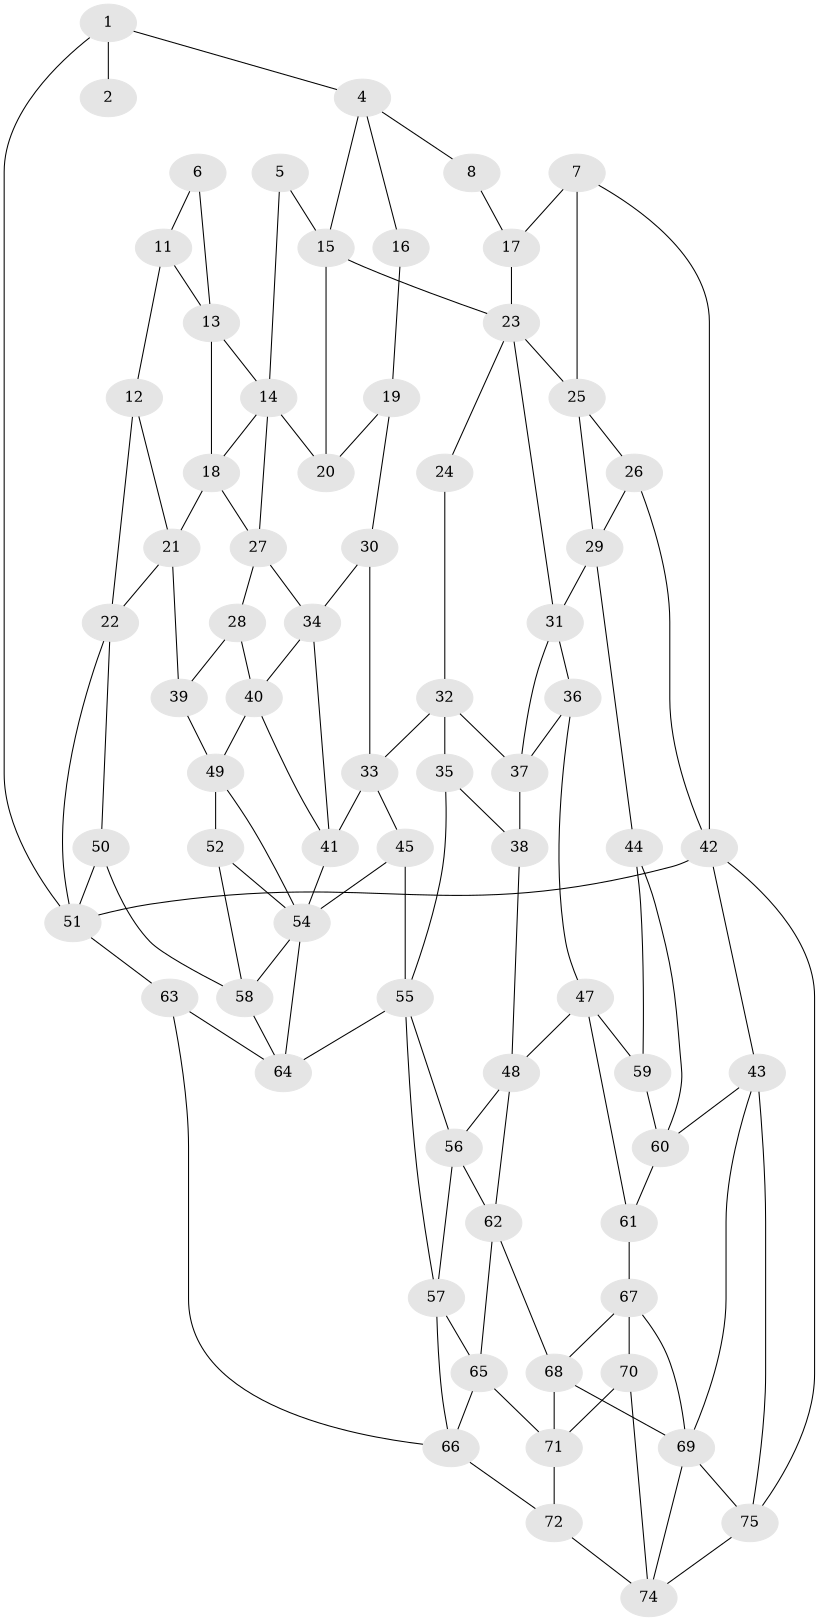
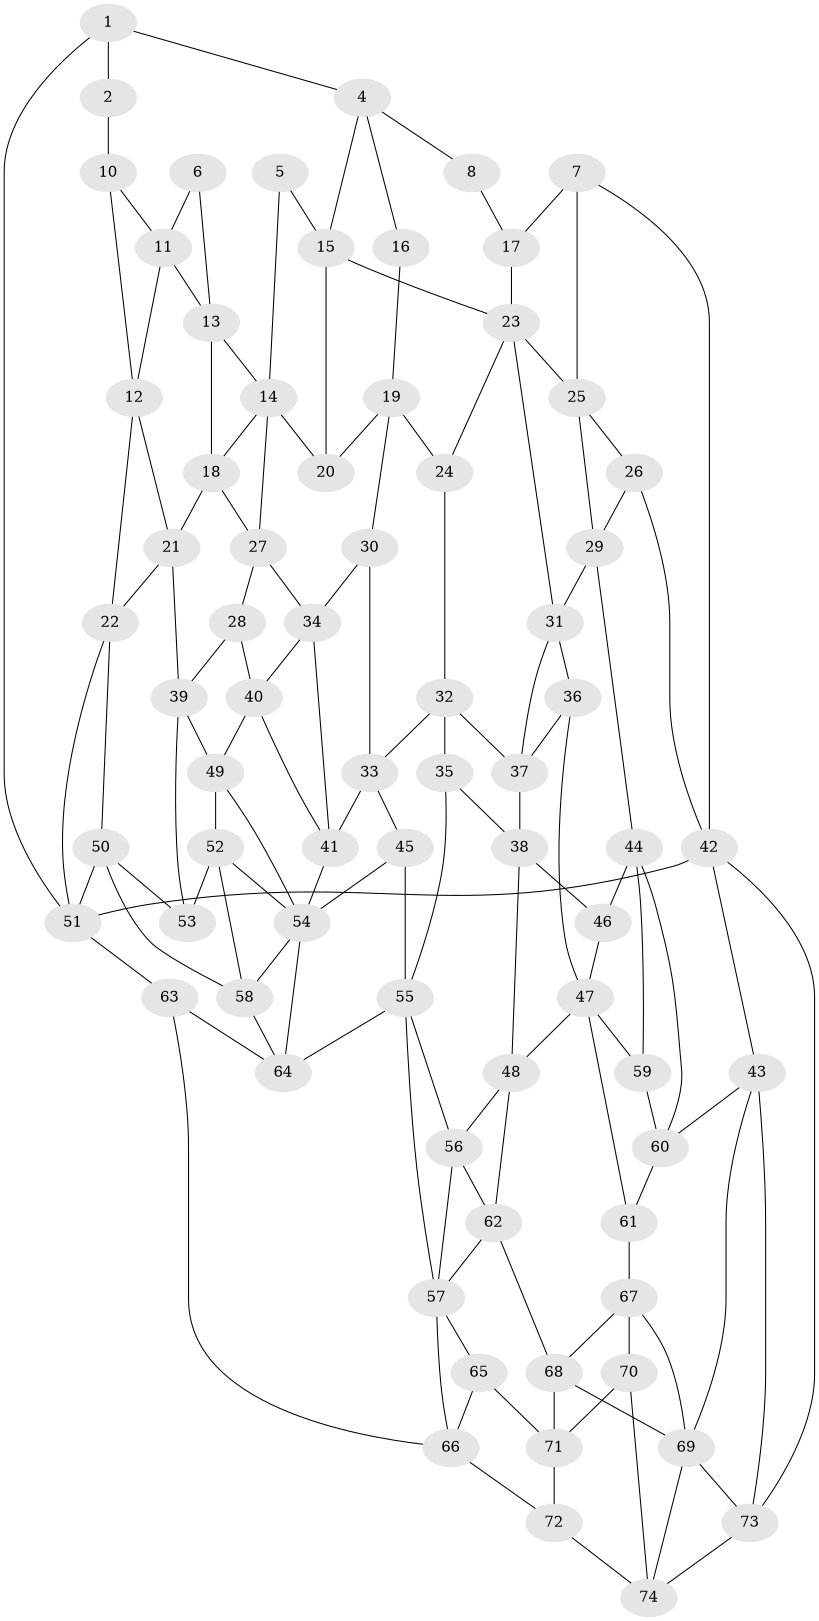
none -> (108, 173)
none -> (418, 435)
none -> (188, 923)
none -> (603, 923)
(486, 1298) -> (465, 1260)
(750, 1523) -> (750, 1523)
